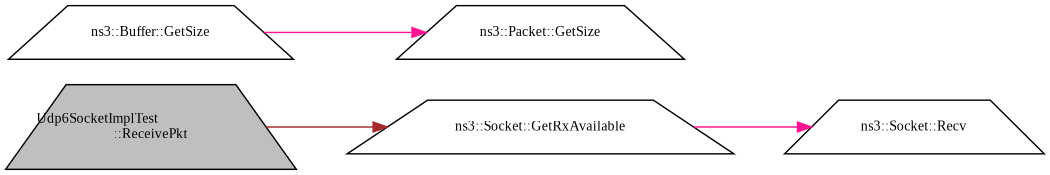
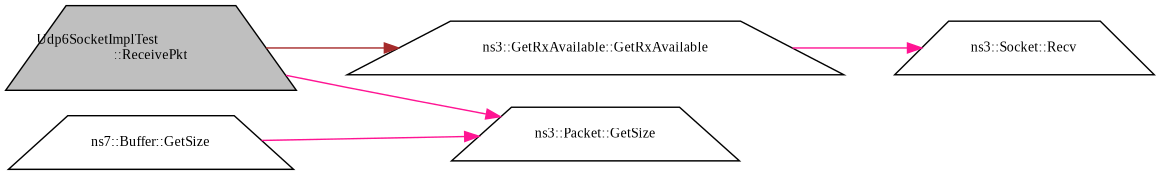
(151, 32) -> (151, 143)
none -> (386, 95)
(540, 127) -> (595, 48)
